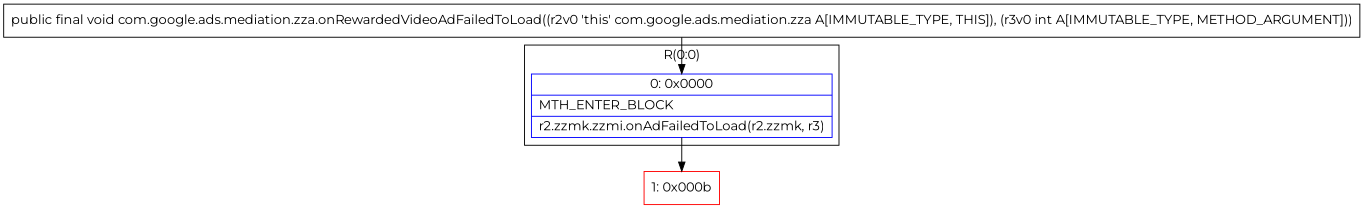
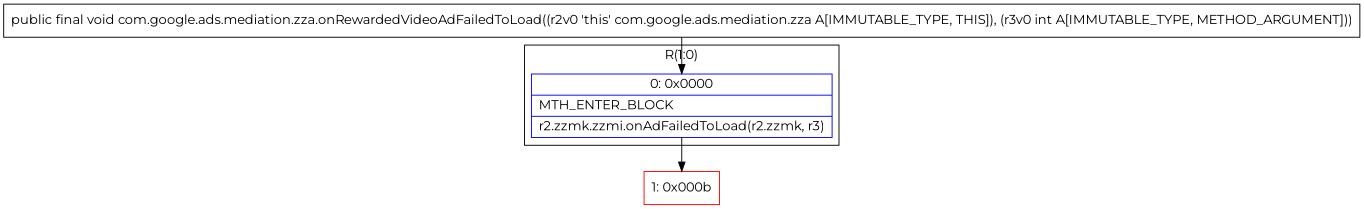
(682, 56) -> (682, 56)
